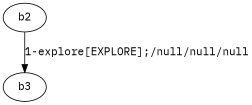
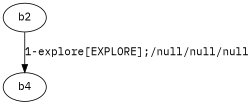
(25, 87) -> (25, 87)
